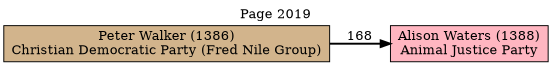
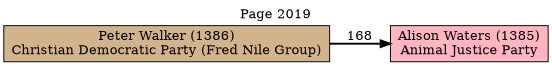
(469, 44) -> (469, 44)
